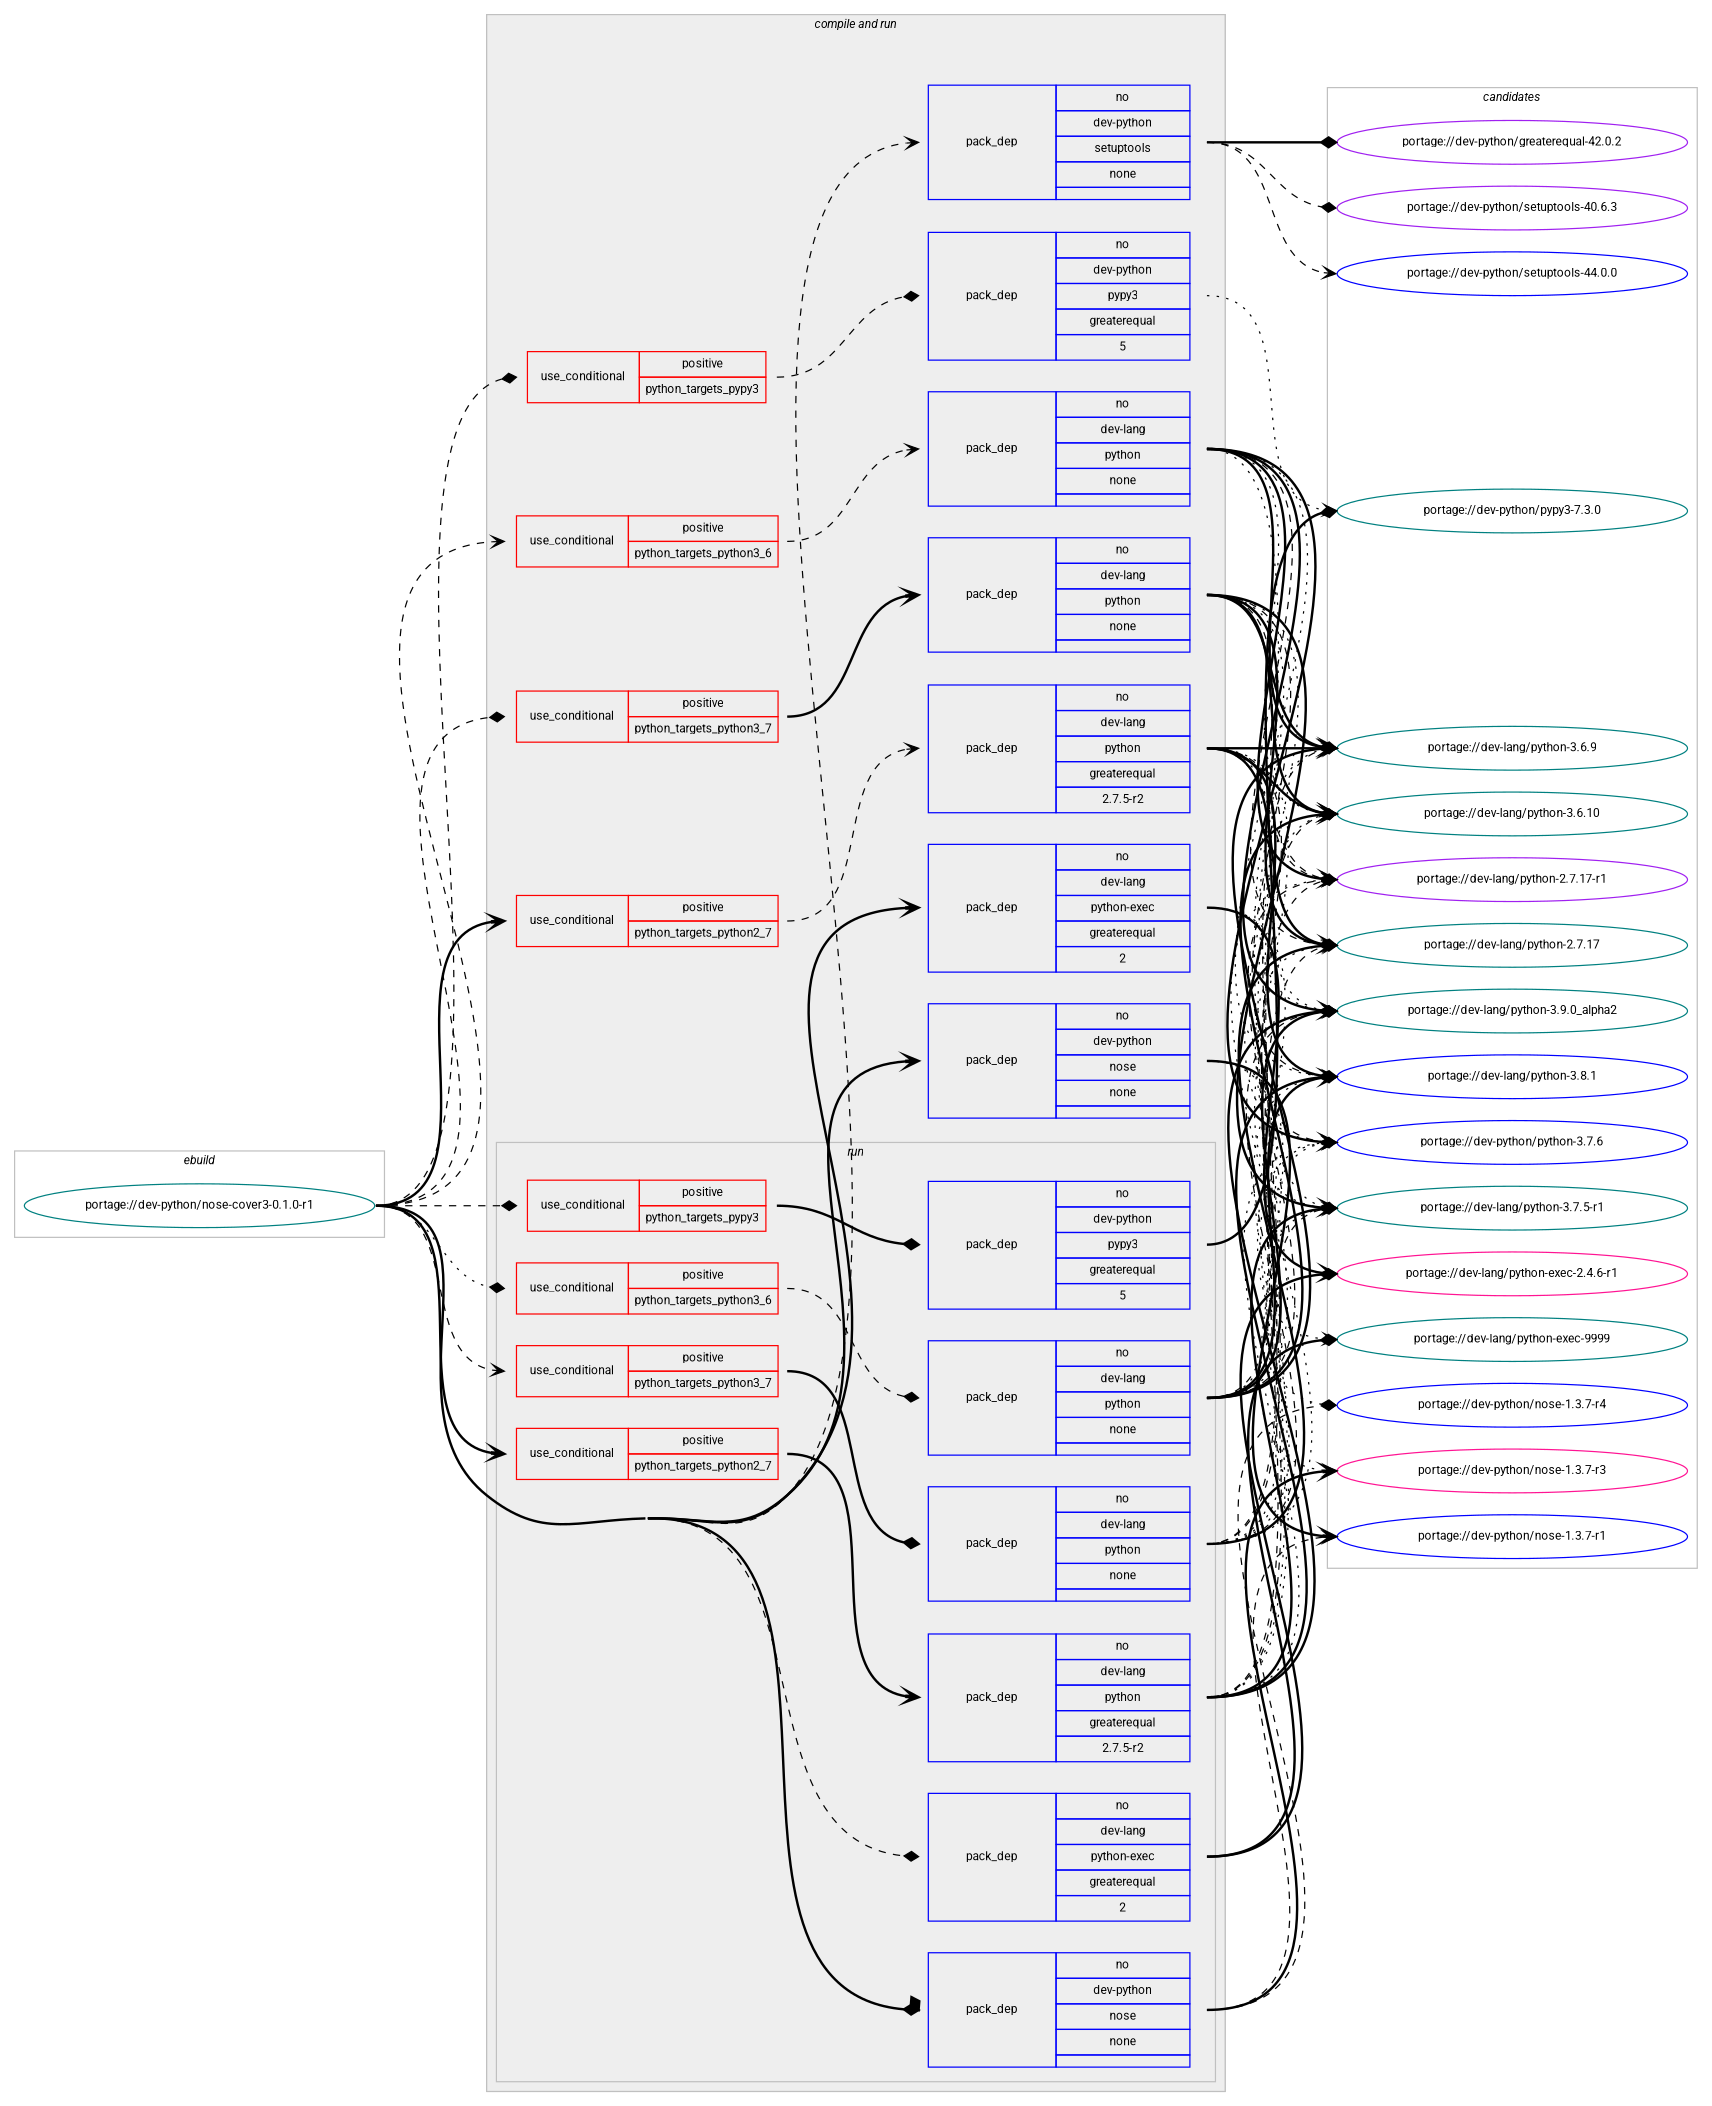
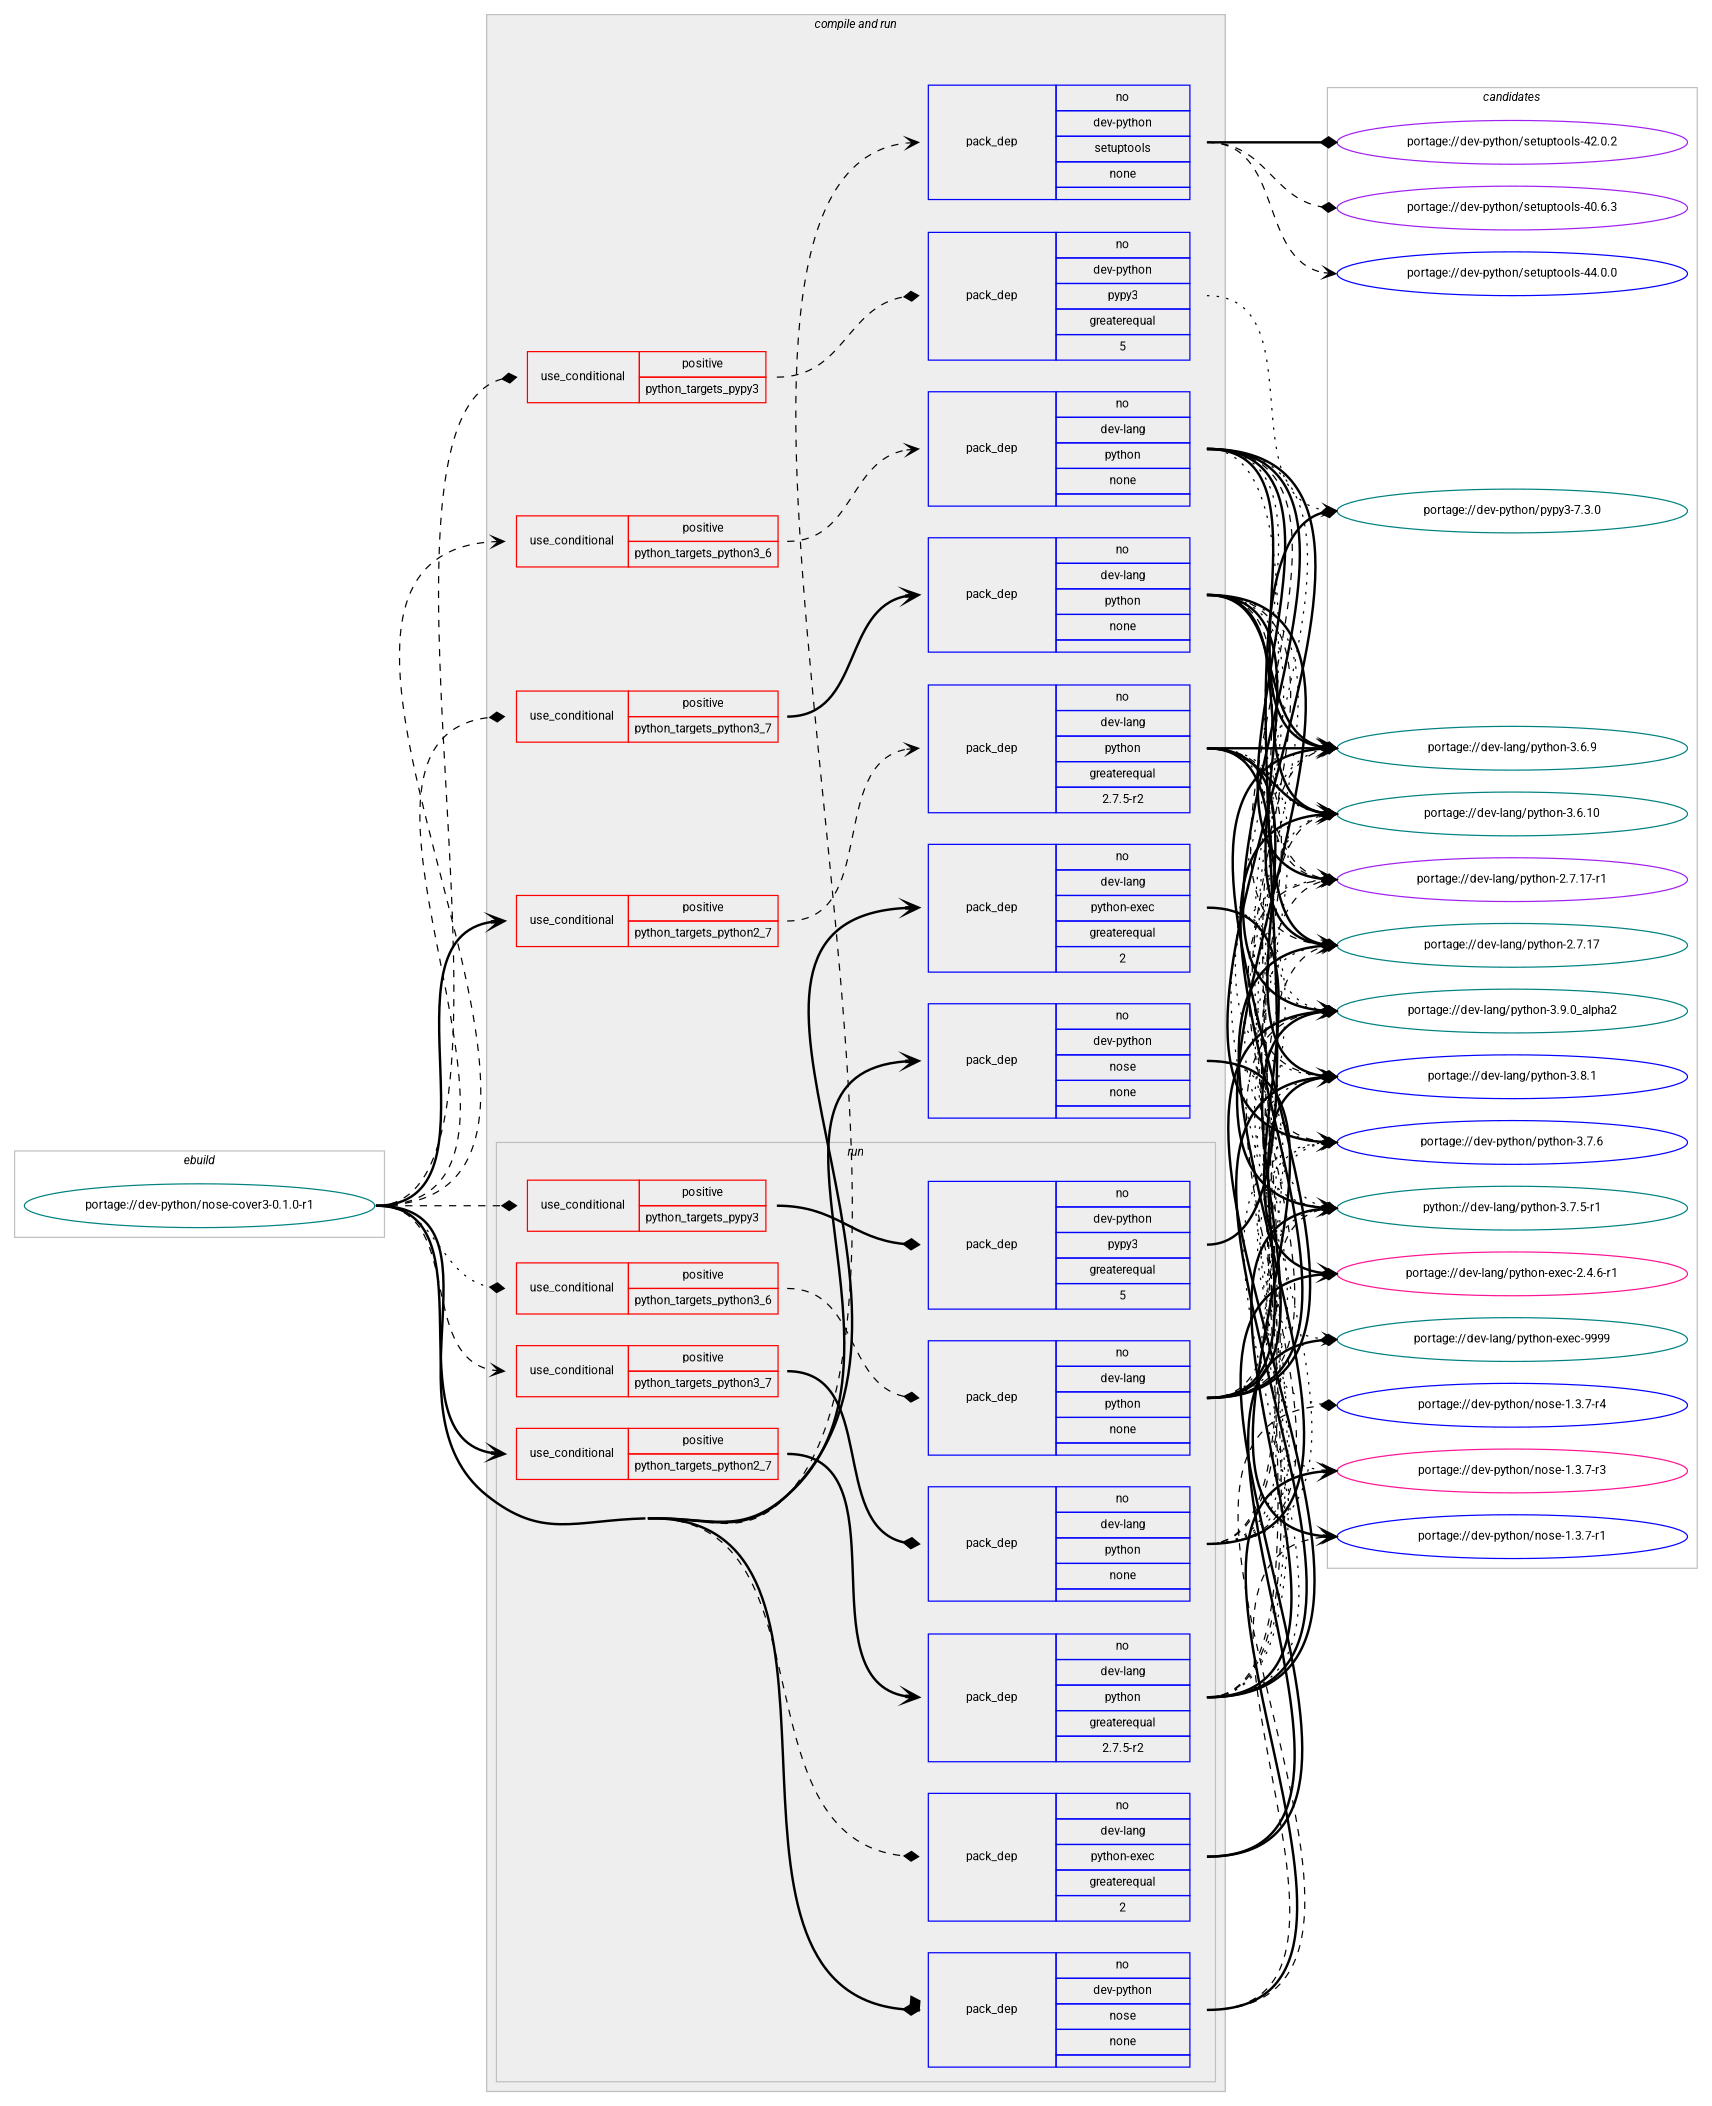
(1512, 142) -> (1512, 142)
(1512, 1208) -> (1512, 1208)
